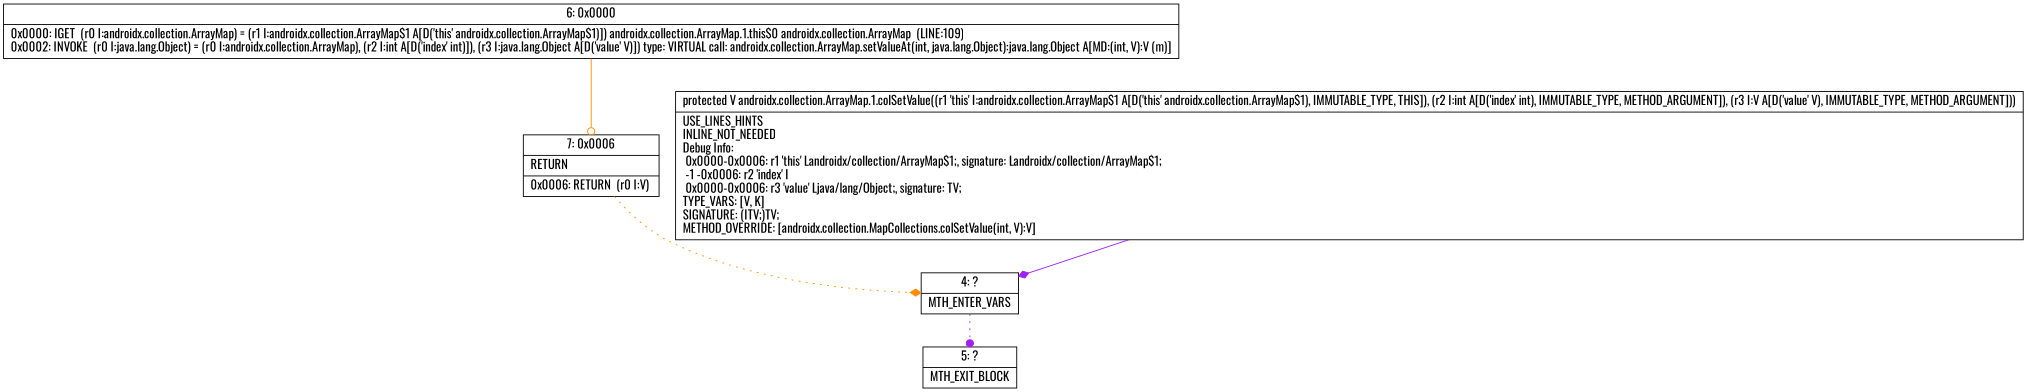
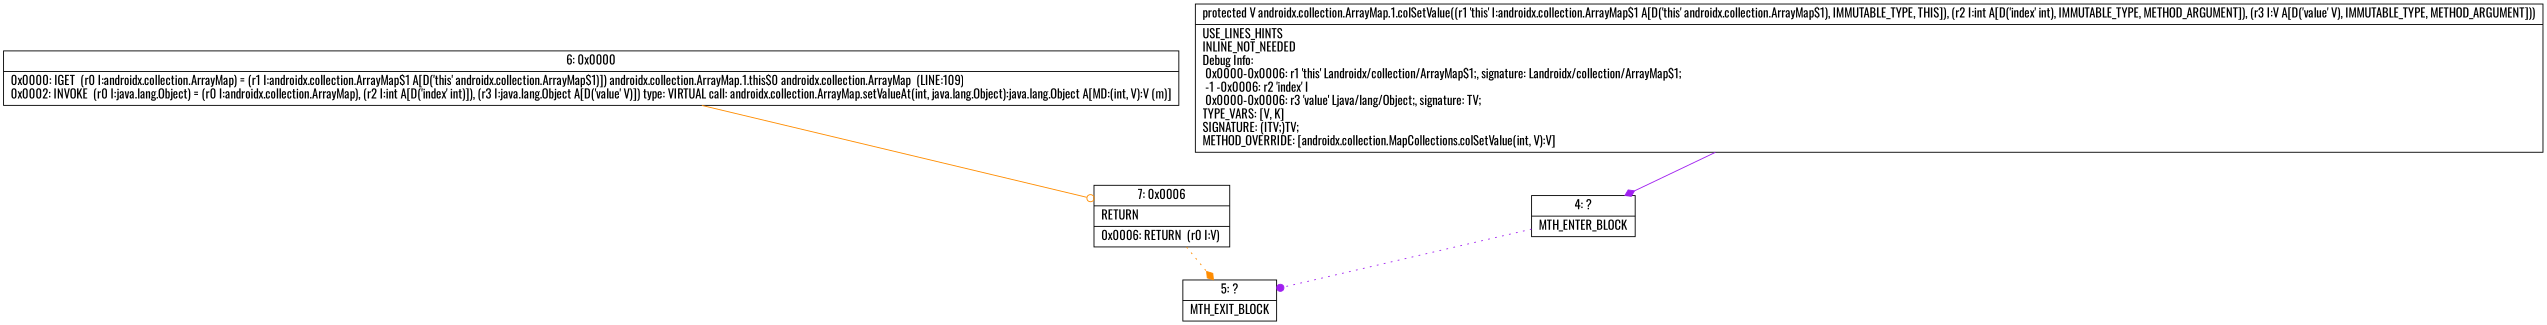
(752, 271) -> (1197, 259)
(970, 303) -> (1583, 226)
